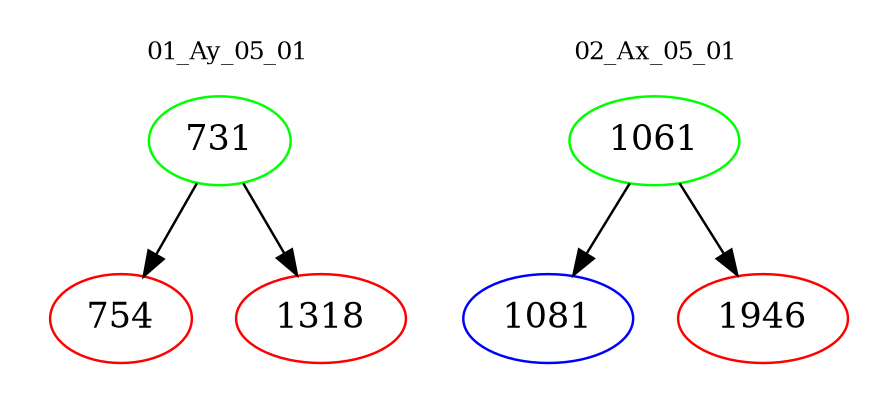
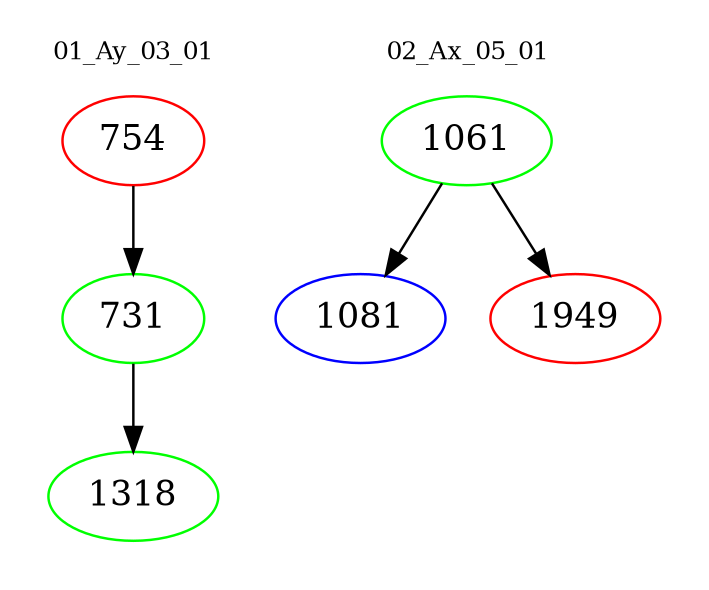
(227, 53) -> (133, 53)
(177, 219) -> (133, 218)
(321, 319) -> (133, 496)
(763, 319) -> (575, 319)
